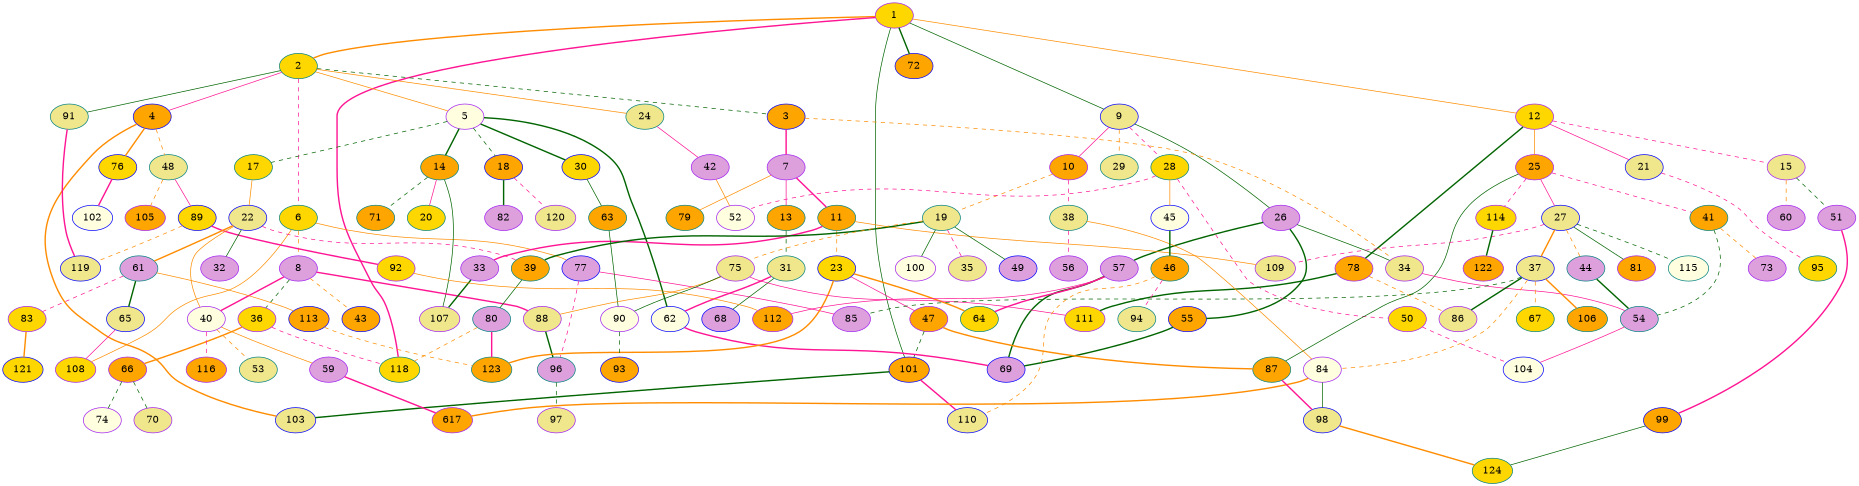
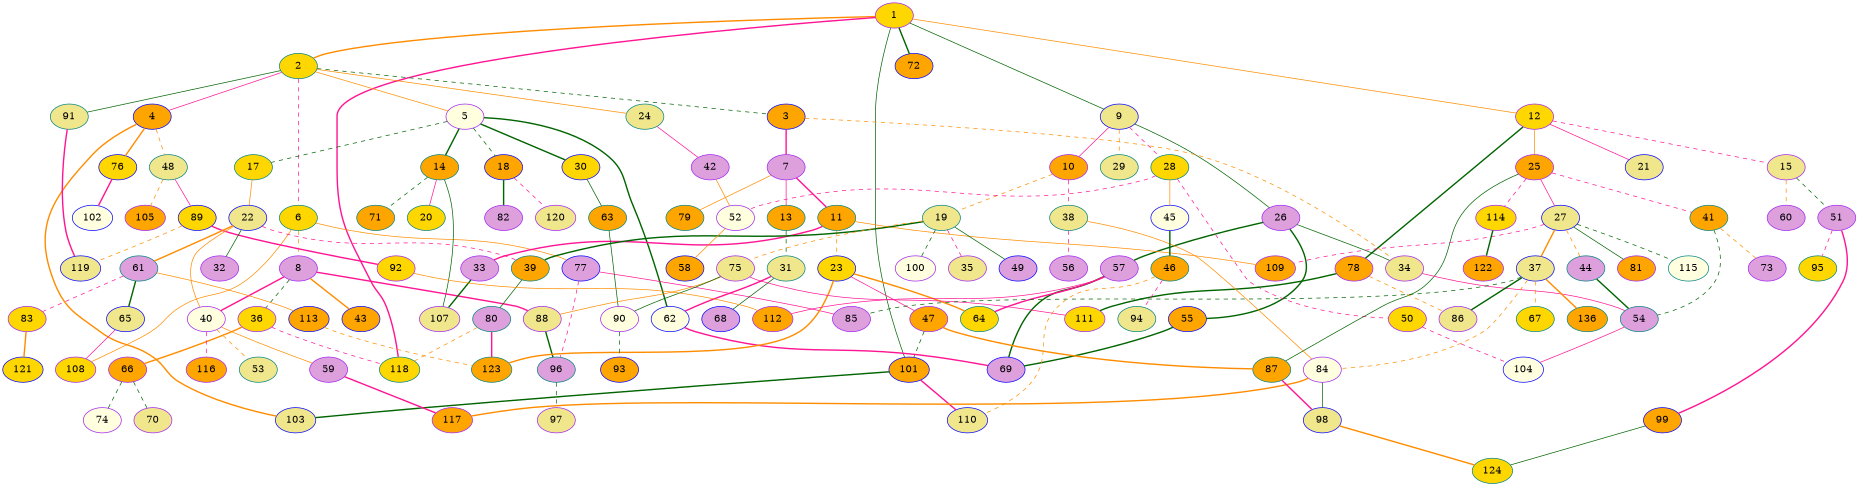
(1738, 208) -> (1827, 243)
(928, 243) -> (928, 243)
none -> (685, 268)
(1275, 268) -> (1275, 268)
(330, 294) -> (330, 294)
(1587, 319) -> (1587, 319)
(452, 420) -> (452, 420)
